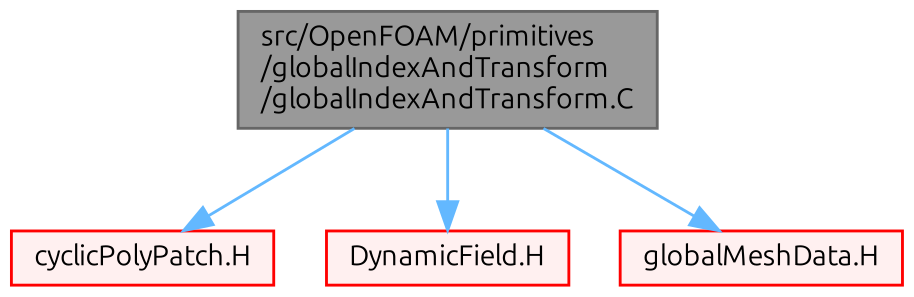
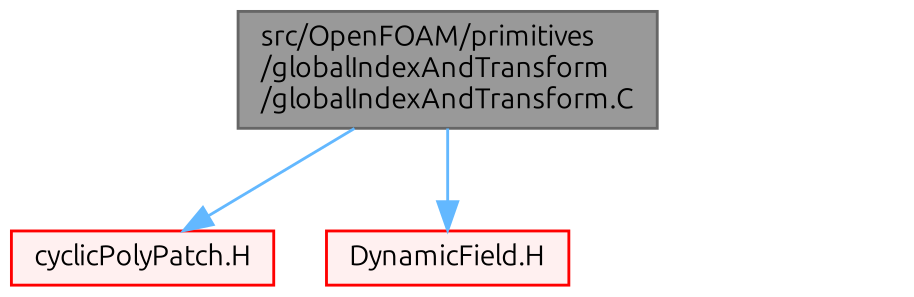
(761, 258) -> none
